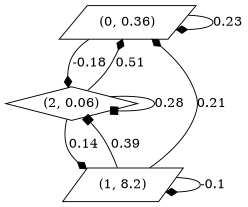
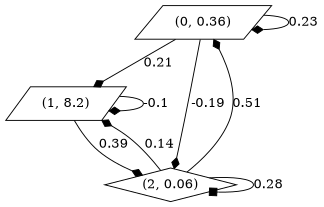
(90, 63) -> (208, 104)
(197, 110) -> (140, 60)
(107, 145) -> (98, 151)
